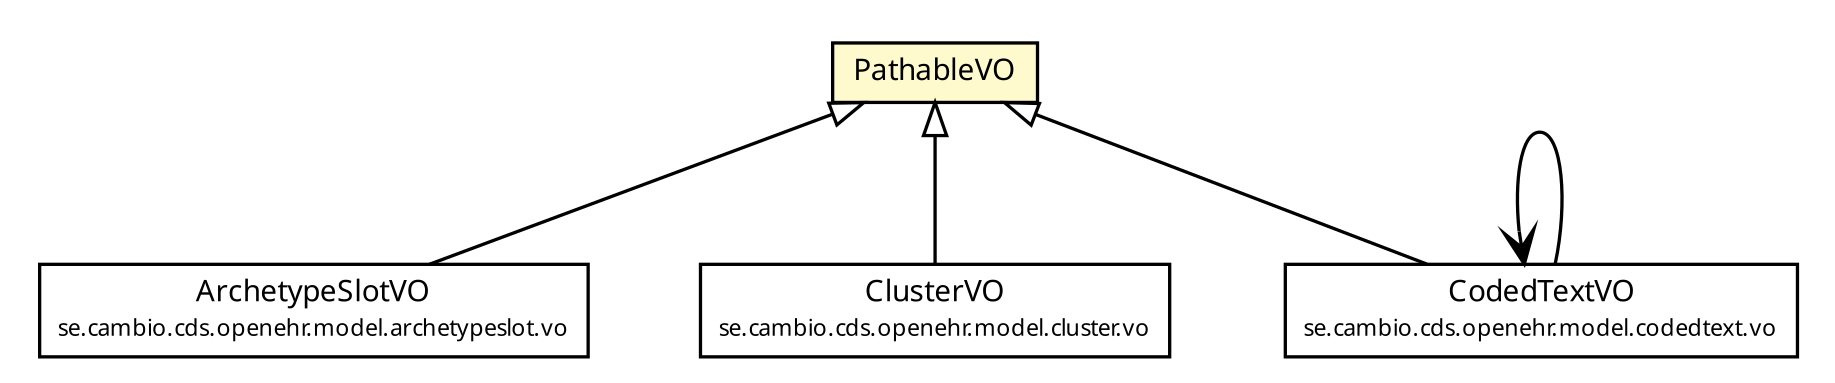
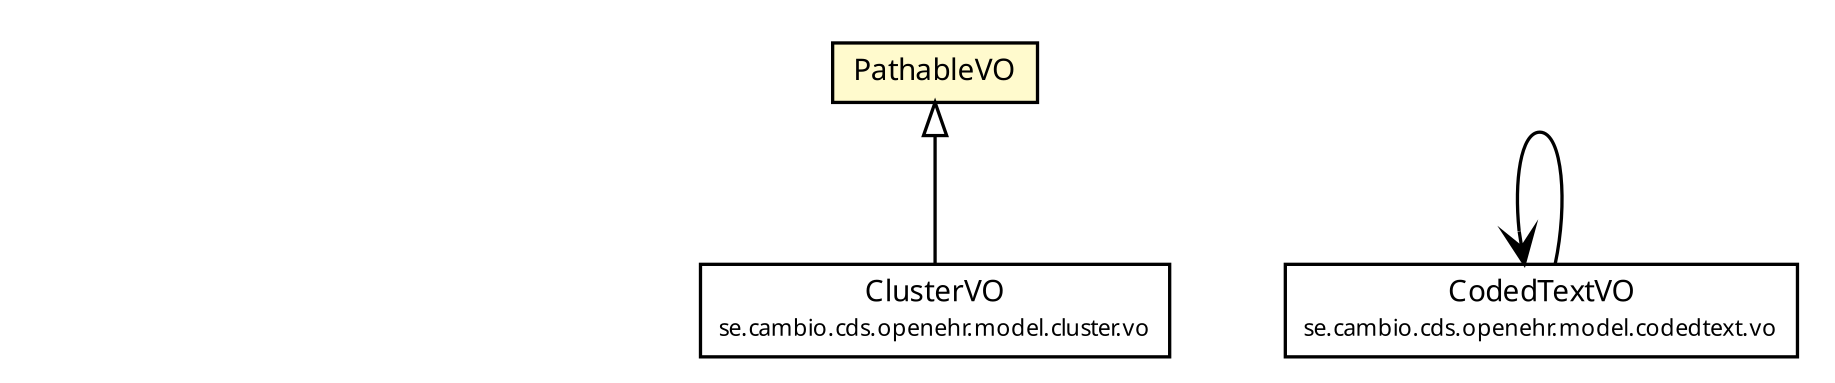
(1231, 189) -> none
(314, 311) -> none
